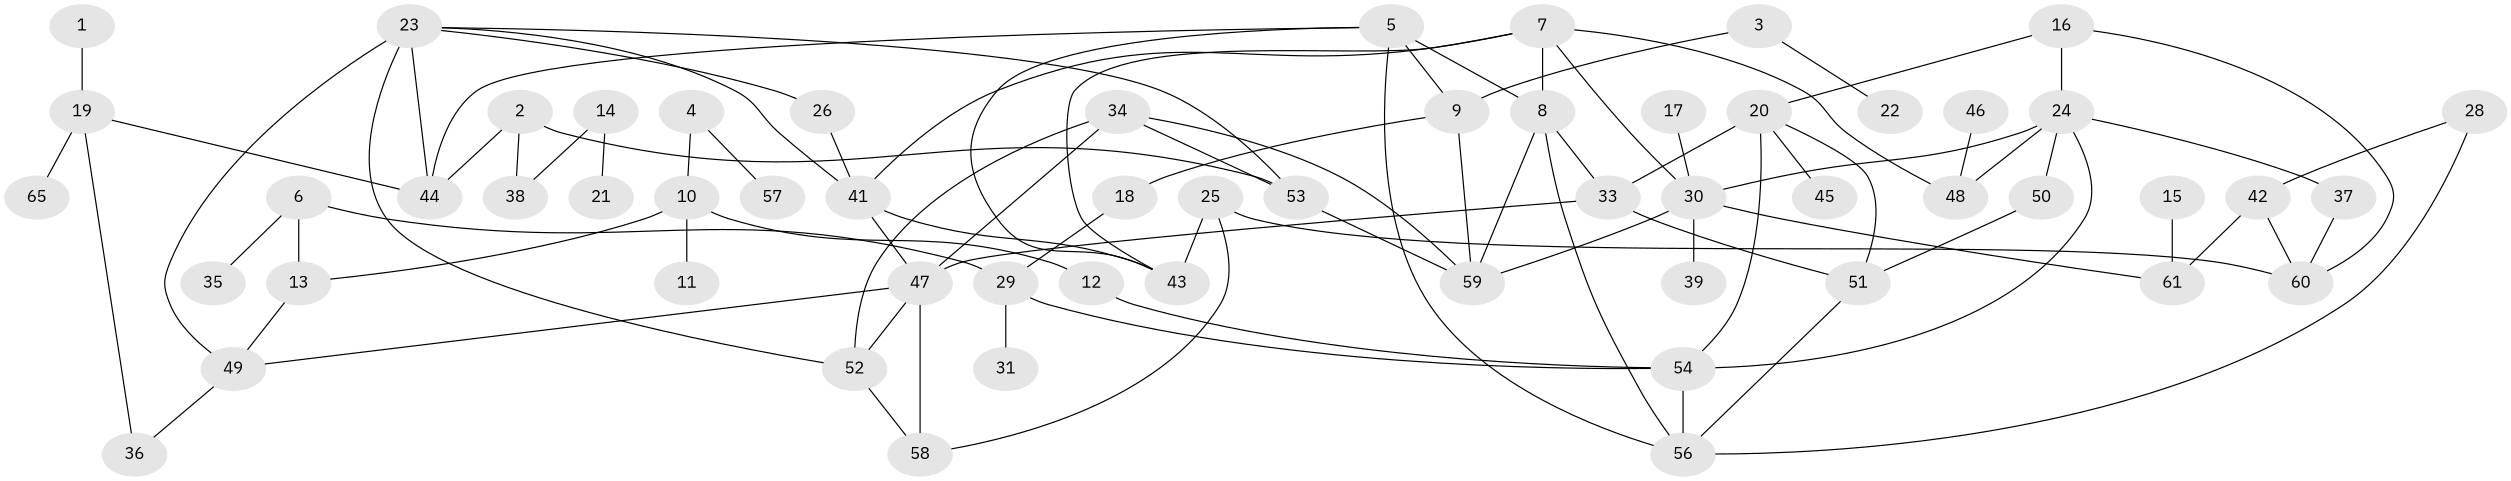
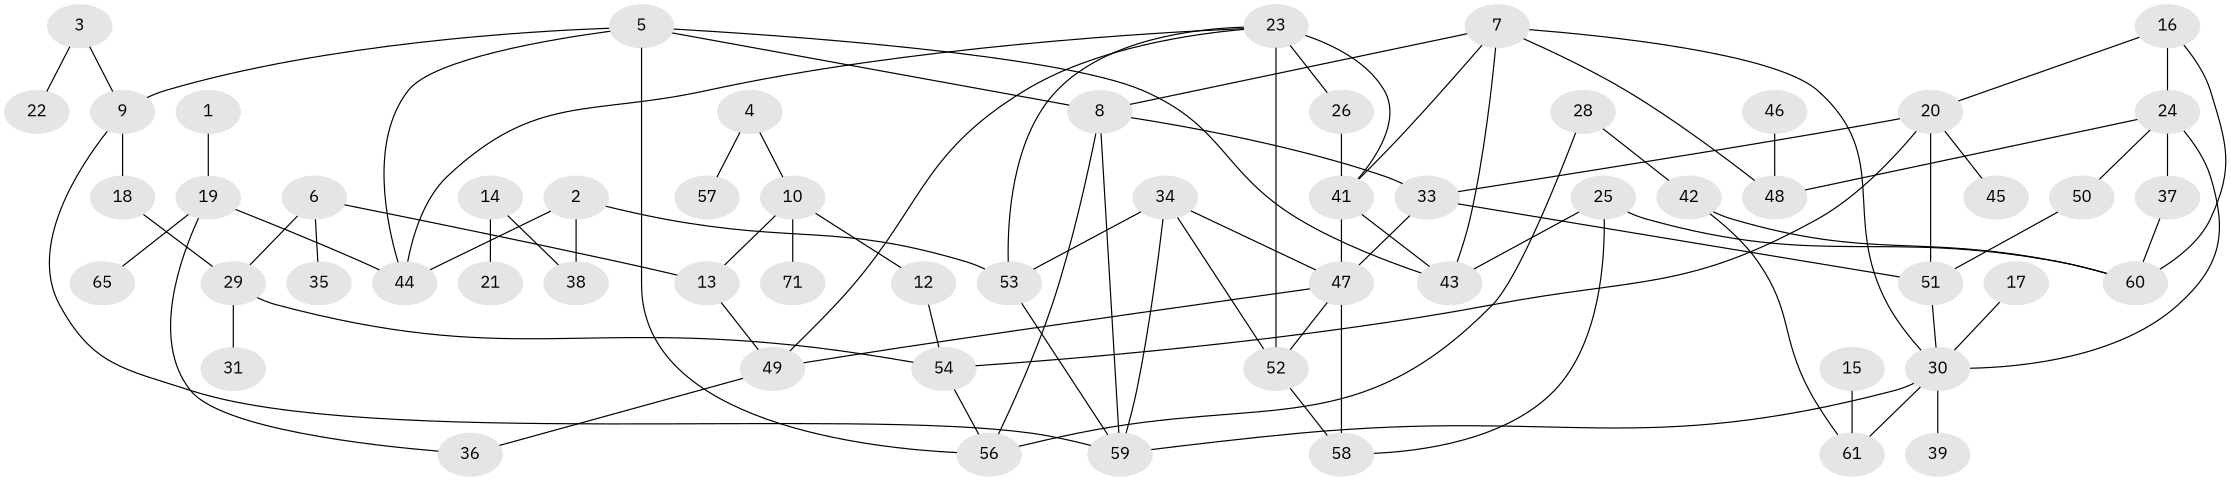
(687, 283) -> (793, 283)
(1961, 318) -> none
(1767, 372) -> (1934, 326)
